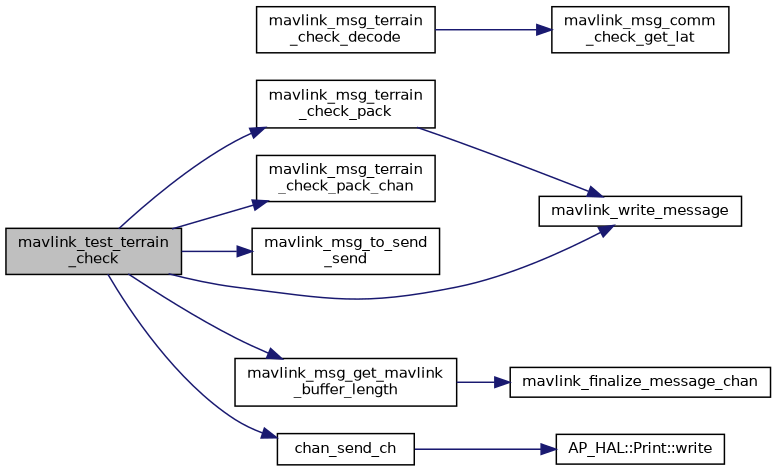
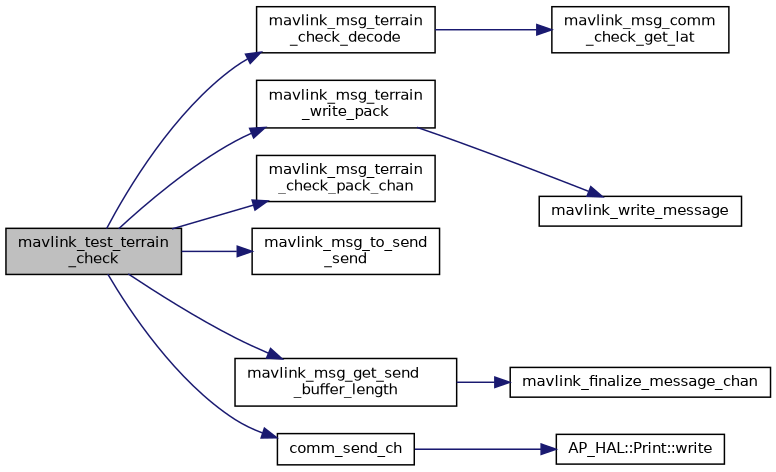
(346, 104) -> (346, 104)
(389, 297) -> (167, 135)
(346, 382) -> (346, 382)
(346, 449) -> (346, 449)
